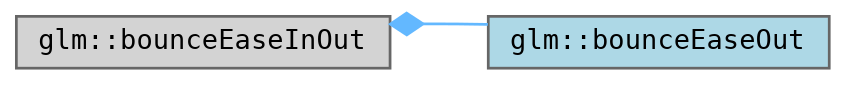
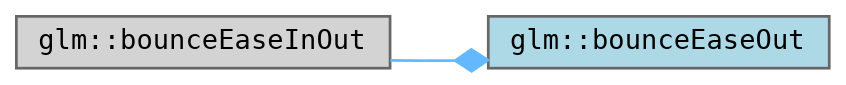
(455, 24) -> (422, 61)
